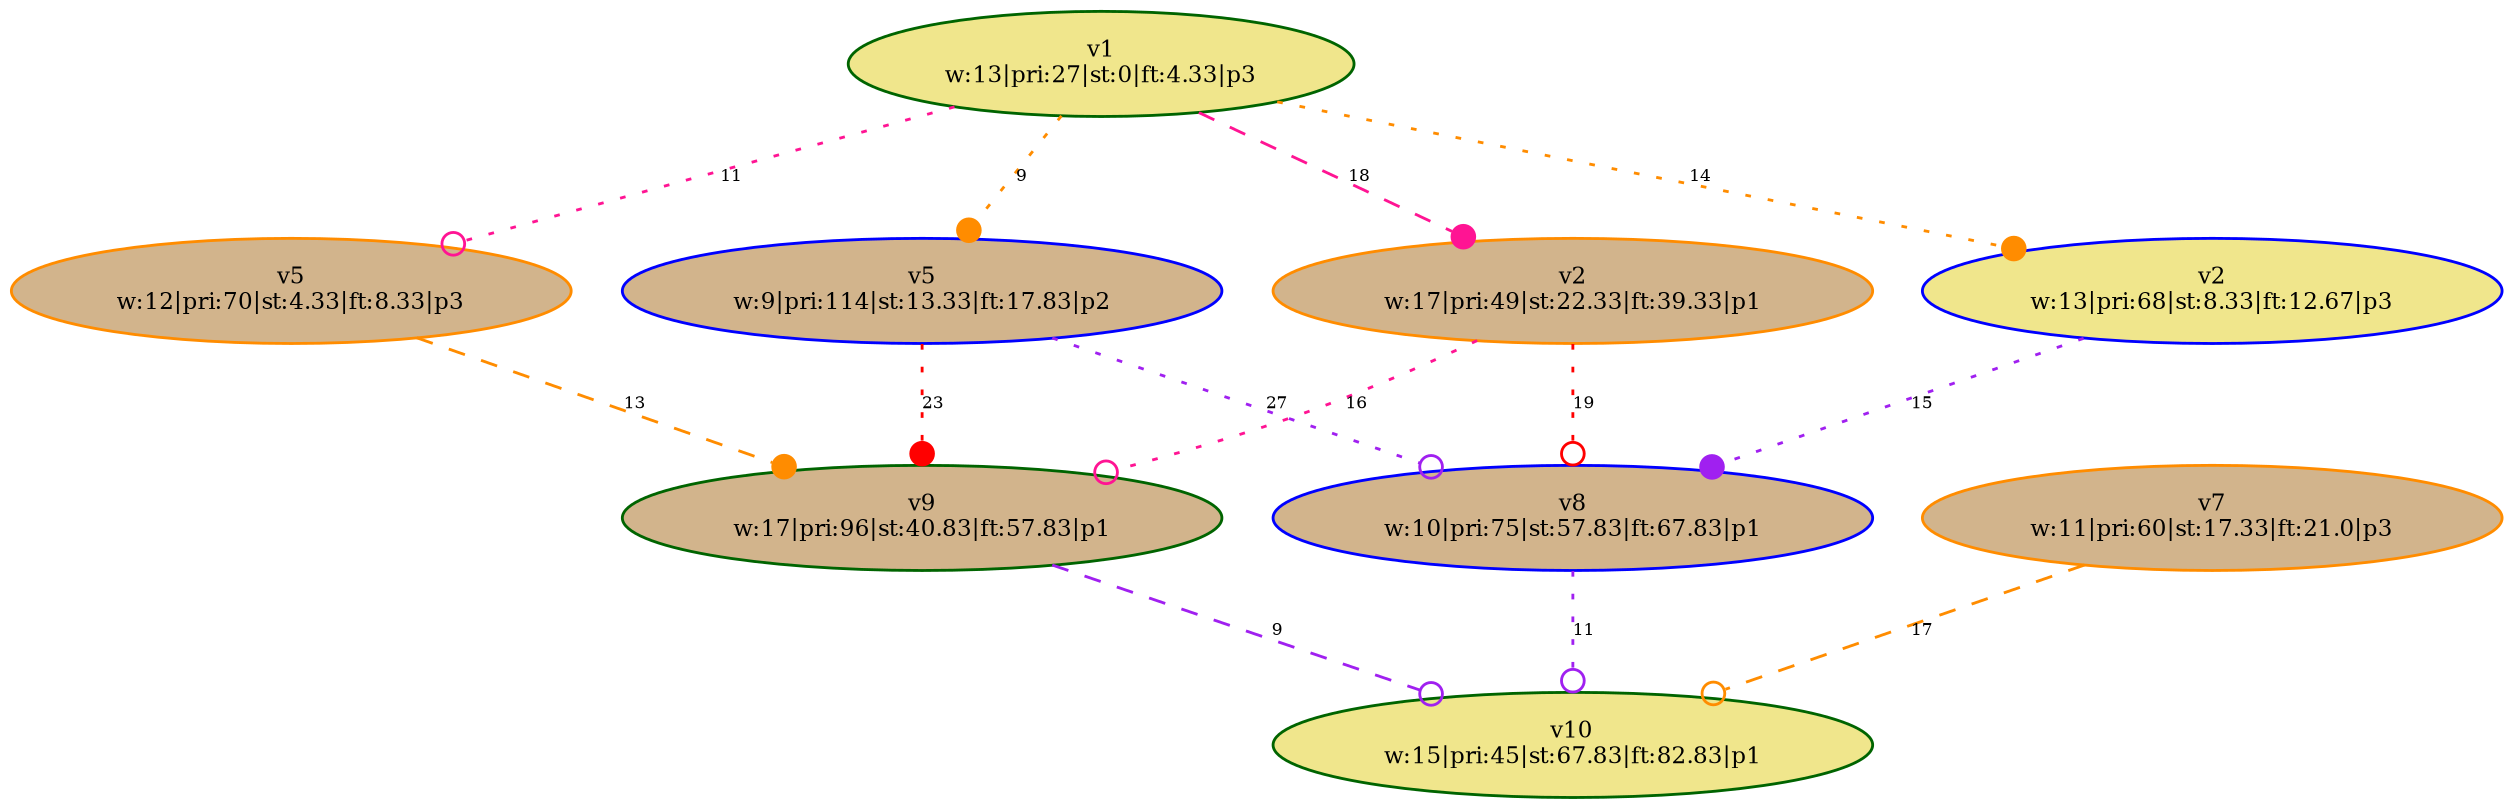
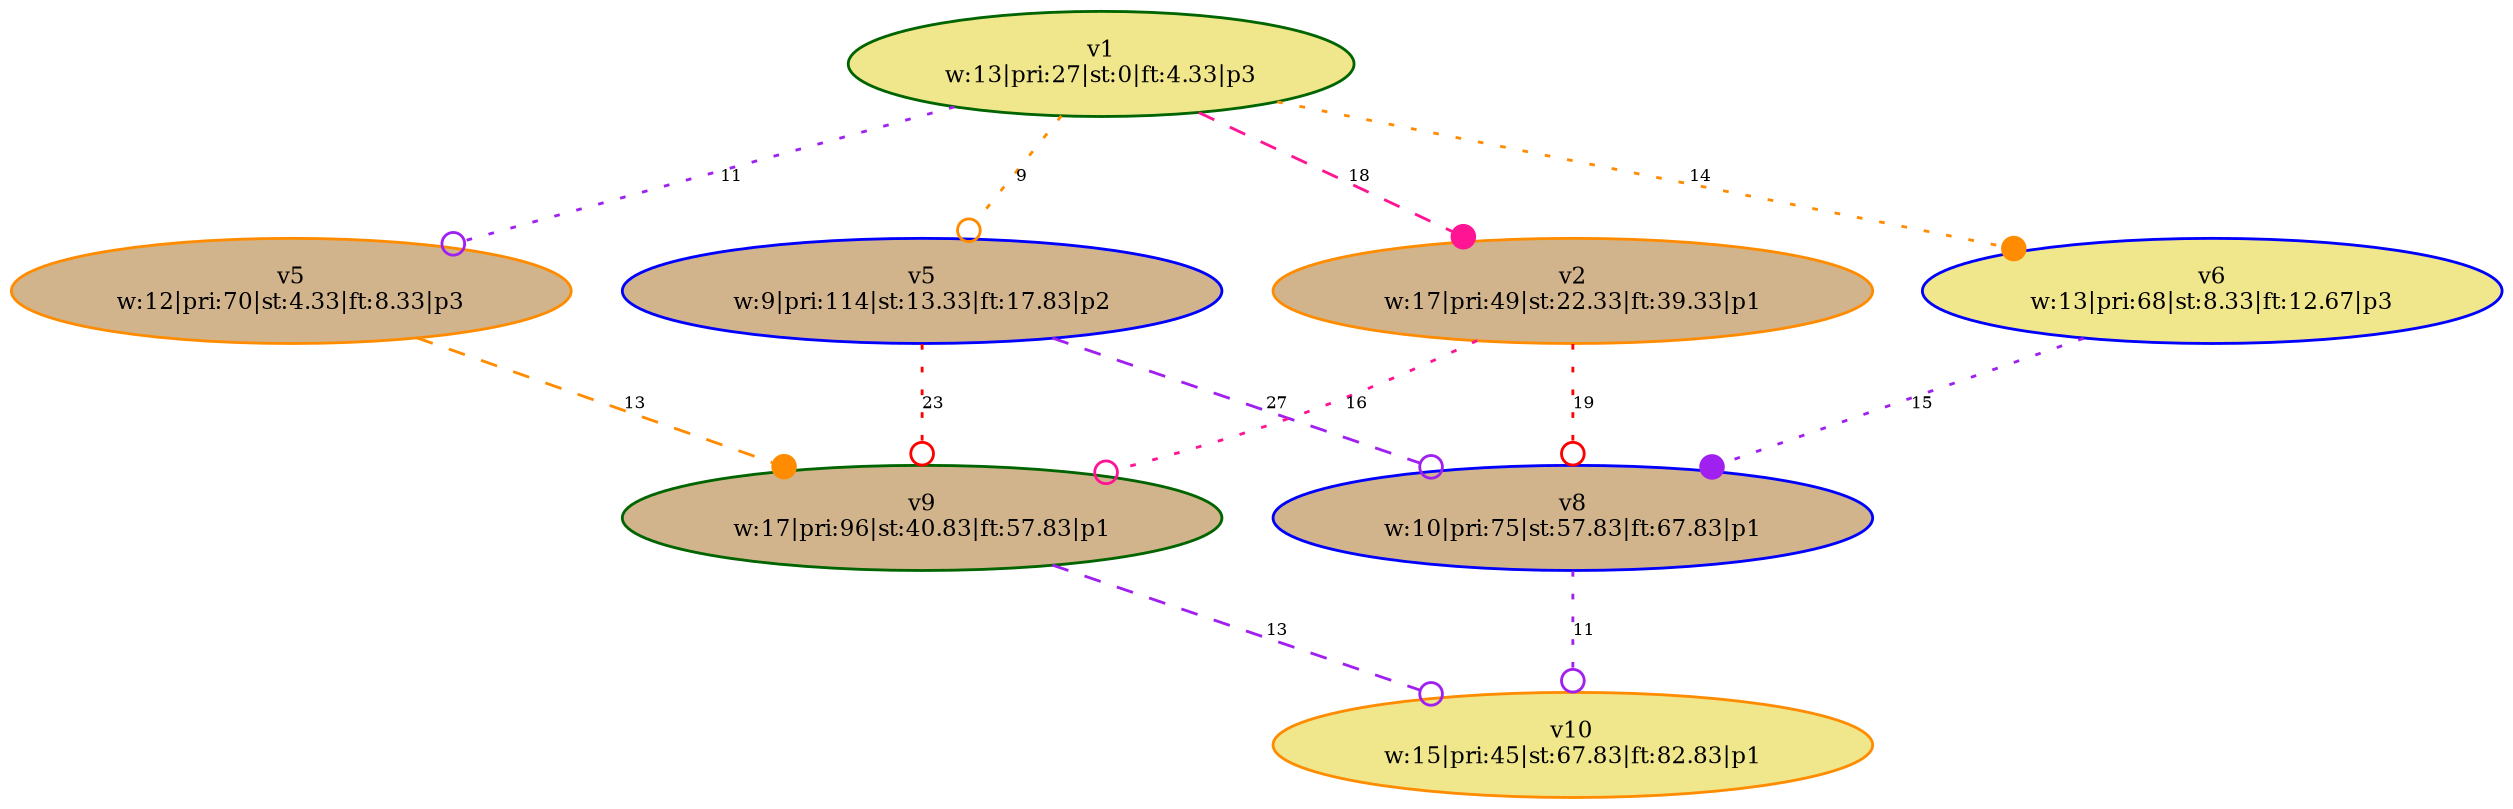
(1019, 168) -> (1019, 168)
(709, 174) -> (709, 174)
(2212, 291) -> (2212, 291)
(922, 393) -> (922, 393)
(1236, 401) -> (1236, 401)
(2212, 518) -> none
(1277, 631) -> (1277, 631)
(1573, 745) -> (1573, 745)
